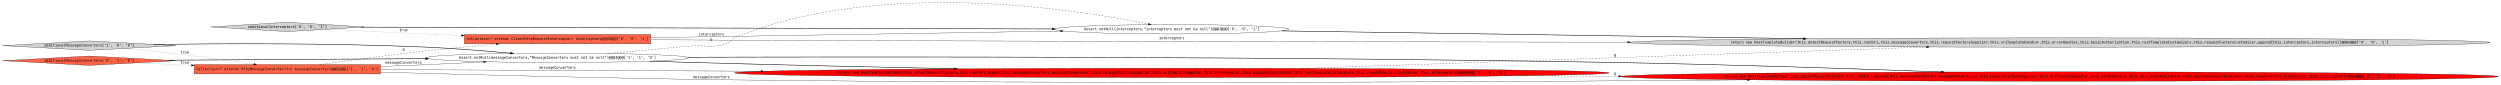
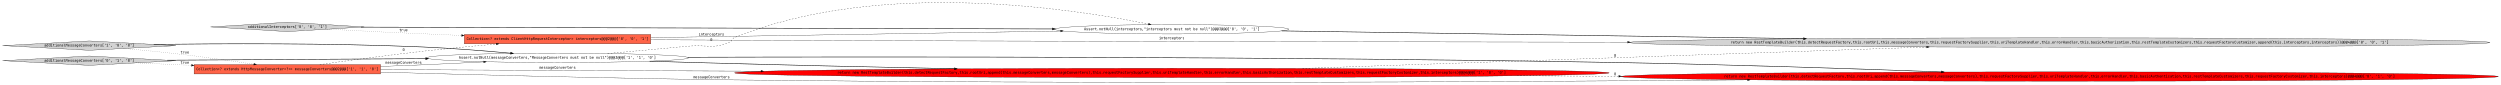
(89, 61) -> (89, 61)
